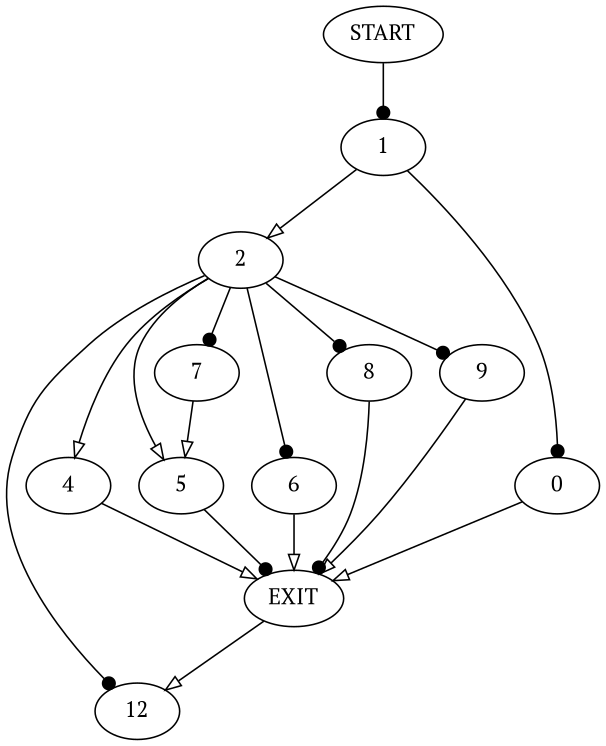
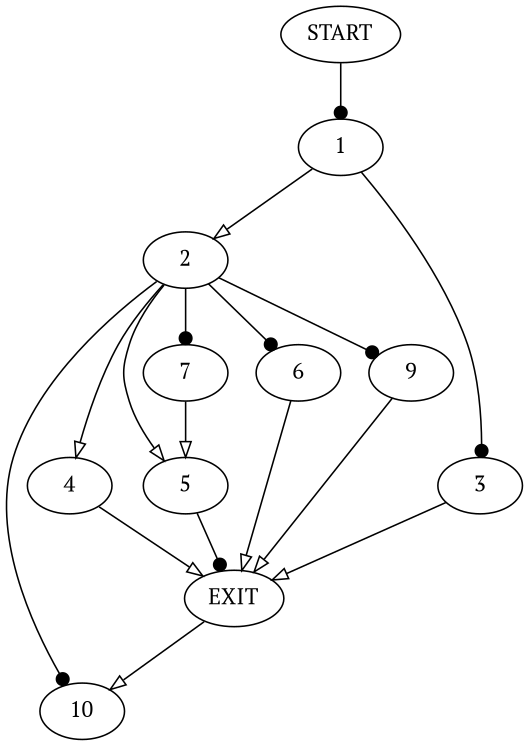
(369, 373) -> none
(557, 486) -> (480, 486)
(137, 711) -> (82, 711)
